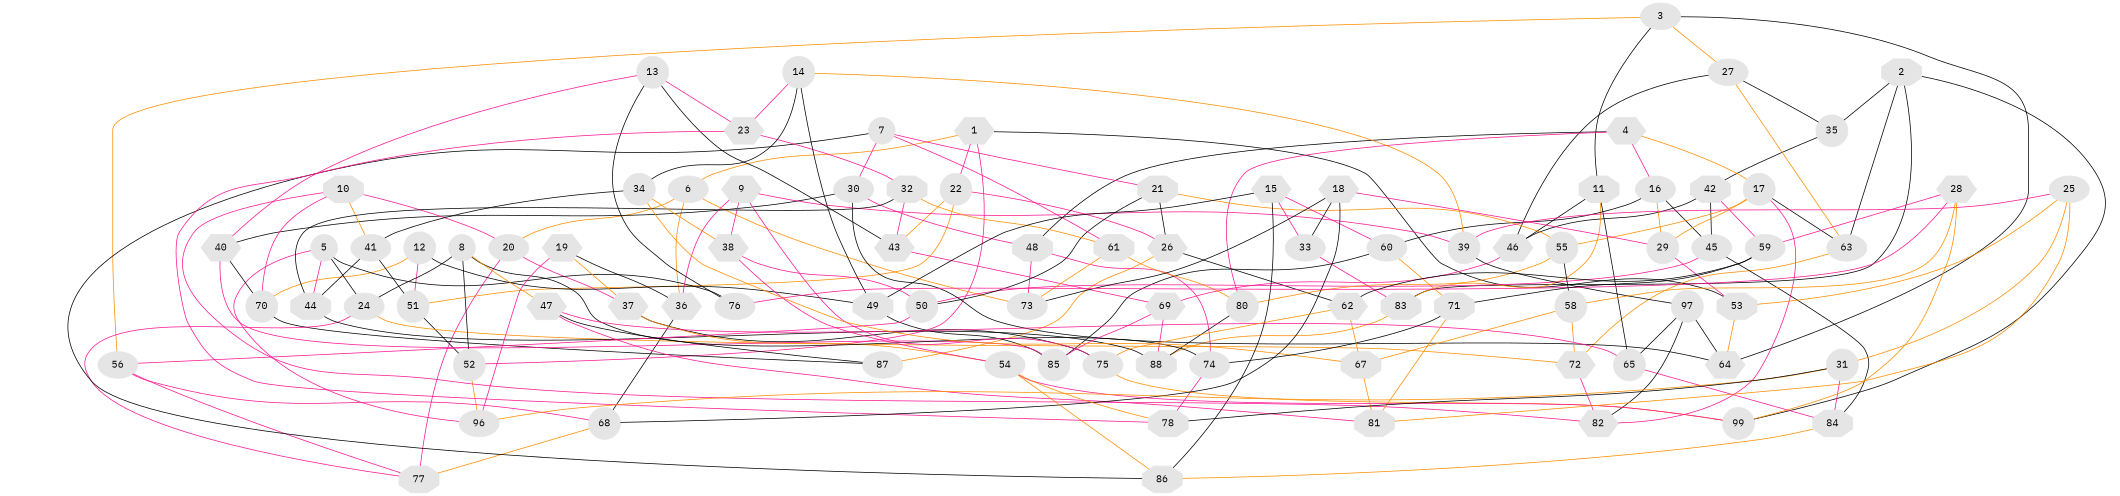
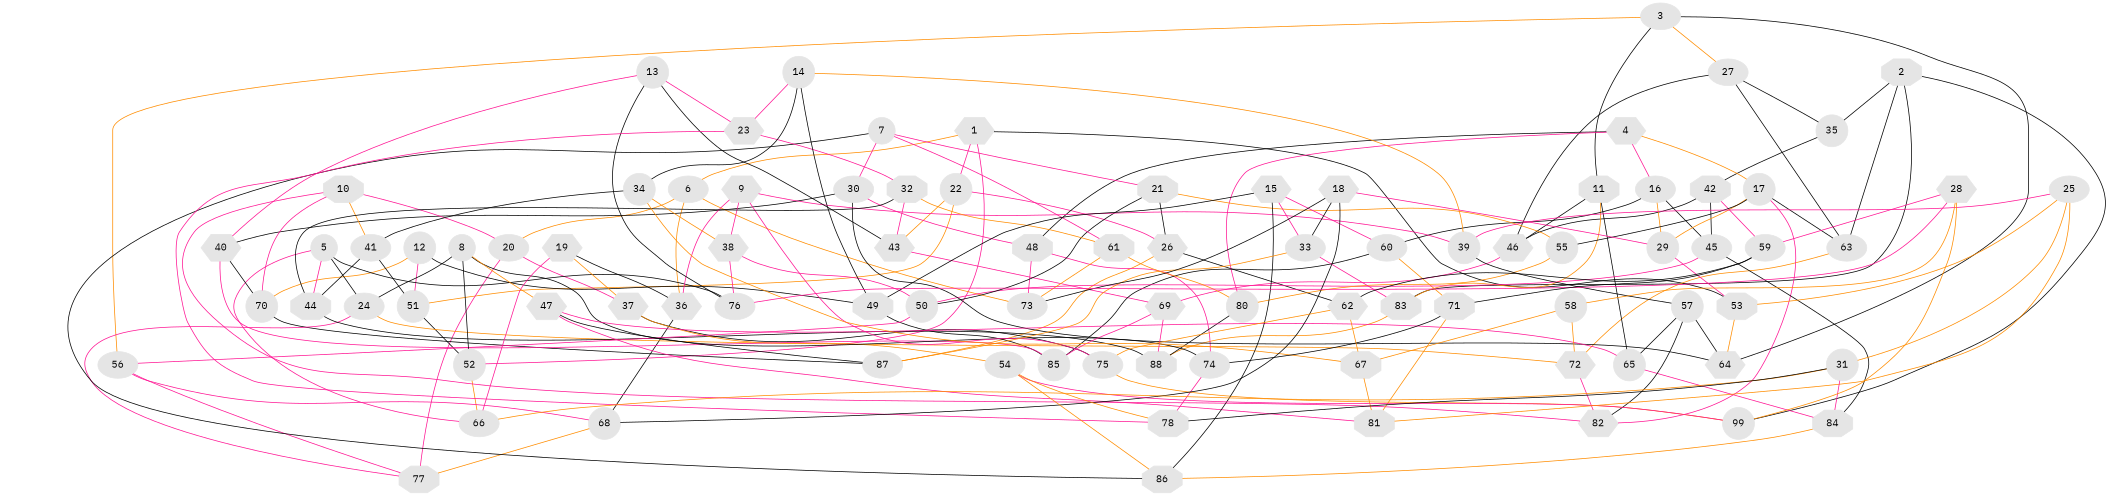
(1787, 160) -> (1787, 160)
(1668, 225) -> (1668, 225)
(1566, 272) -> none
none -> (1094, 305)
(1687, 306) -> (1687, 306)
(820, 322) -> (731, 272)
(479, 423) -> (479, 423)
